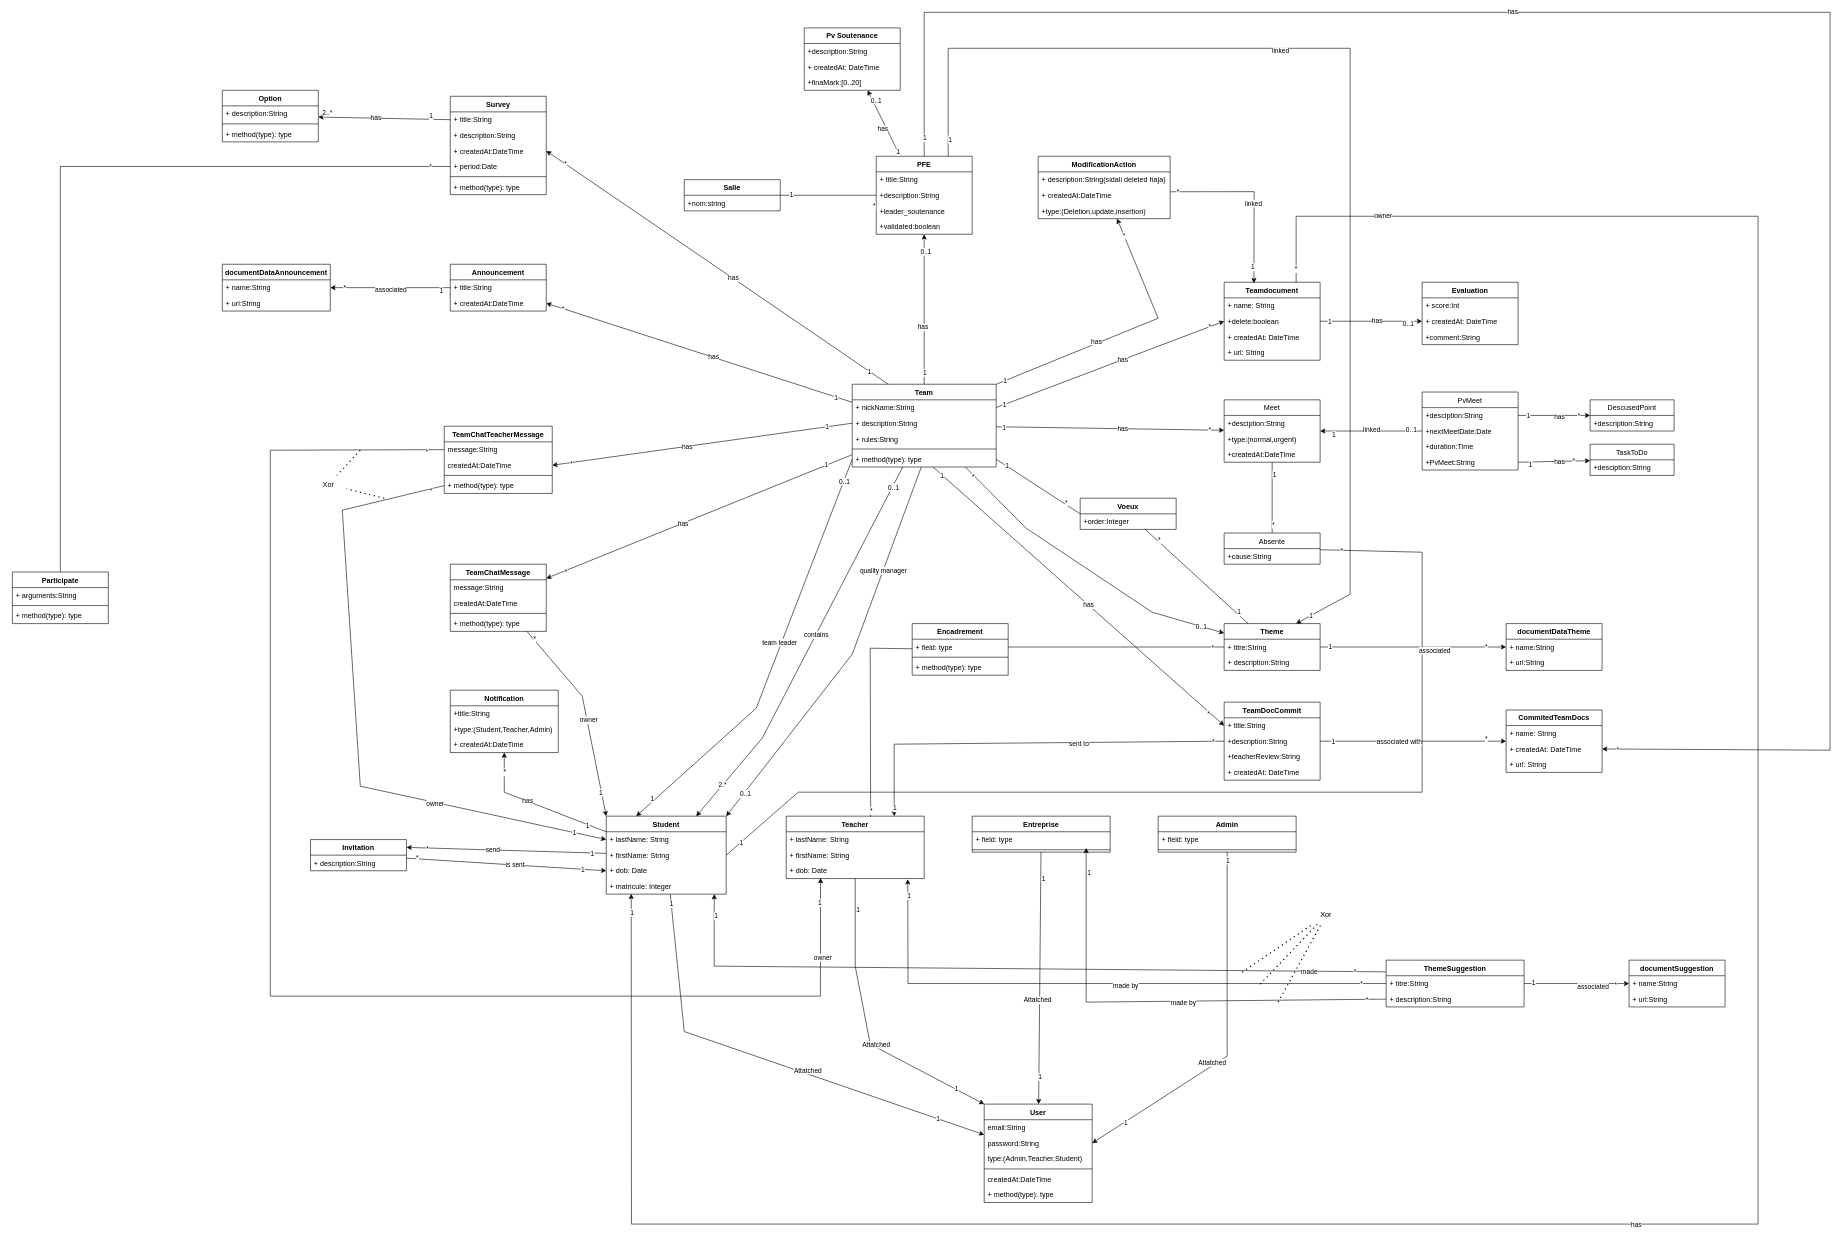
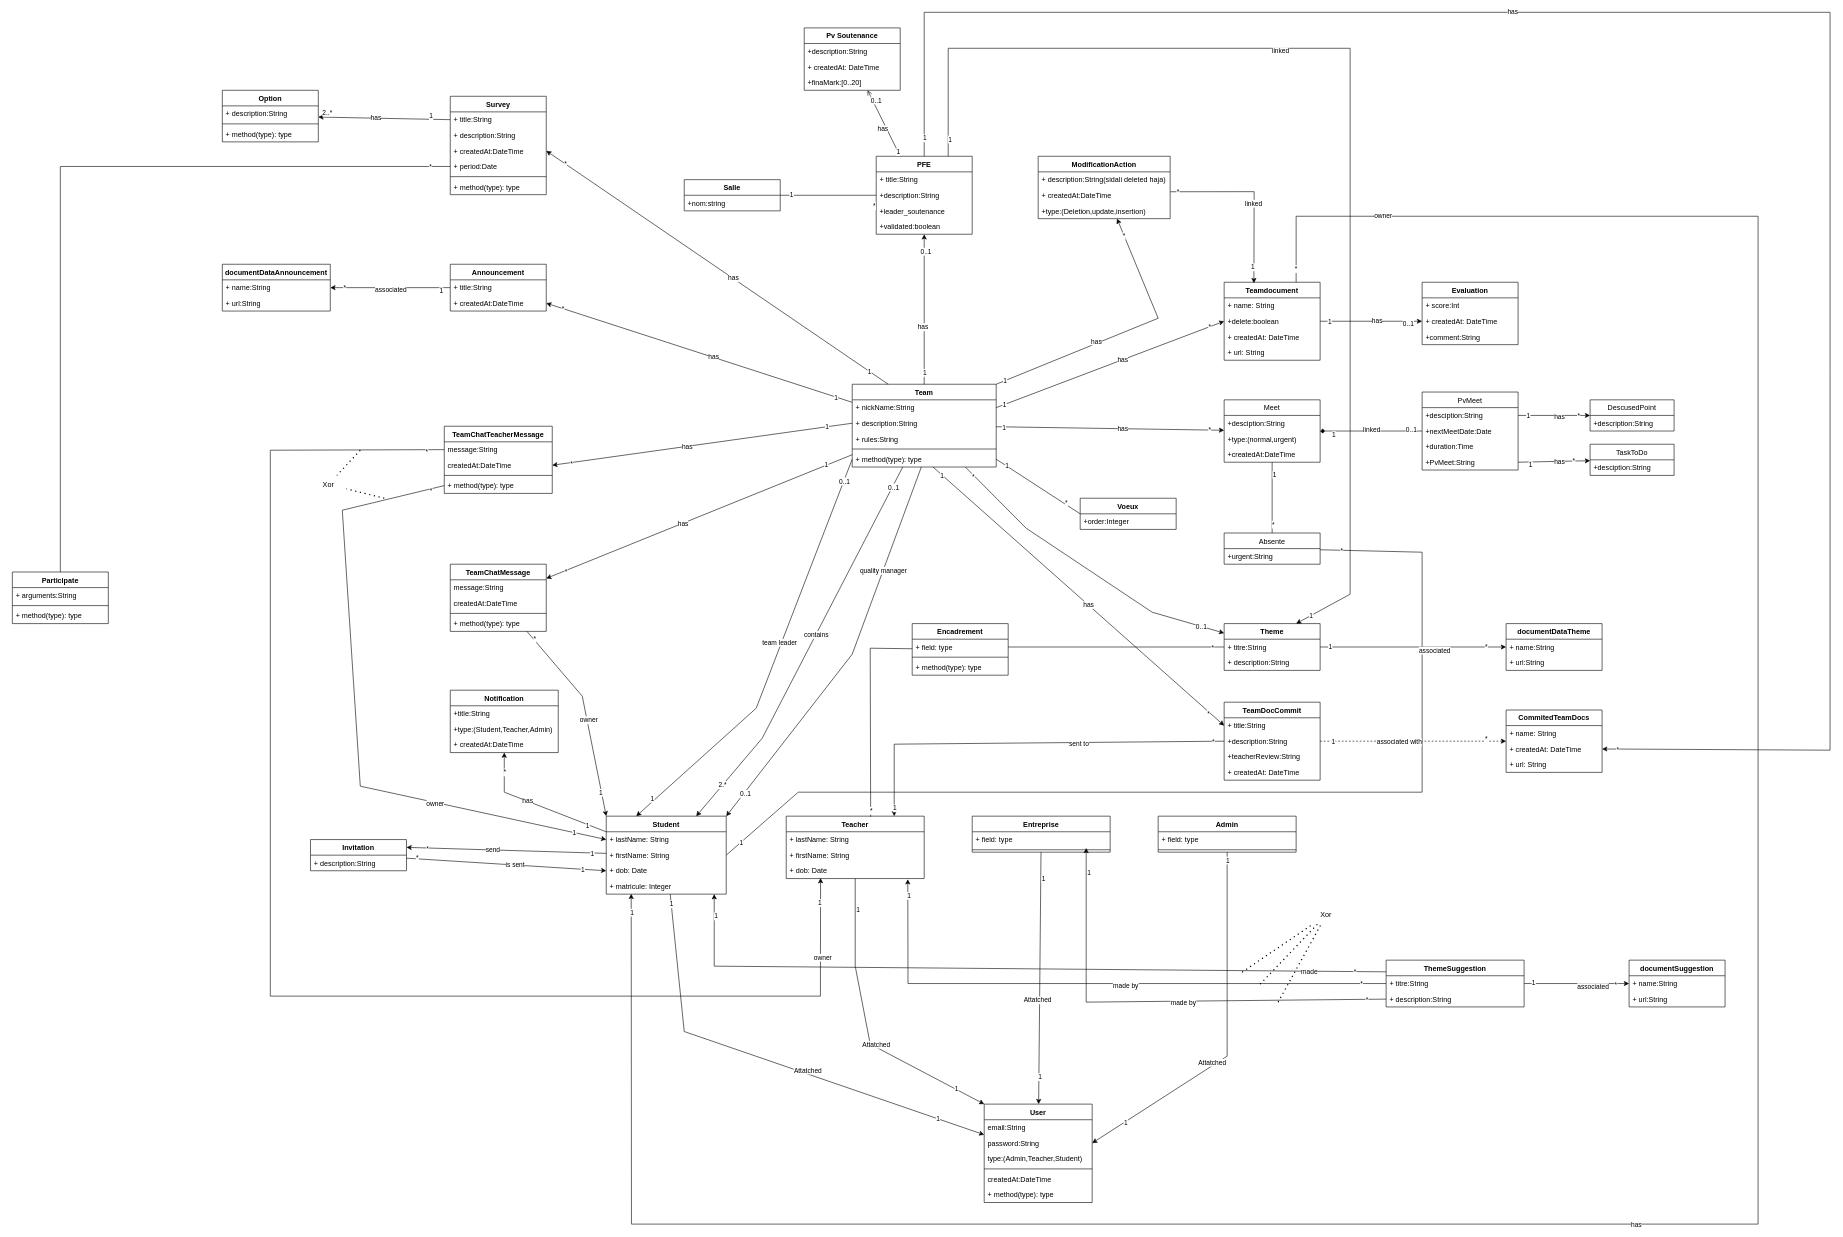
(870, 95) -> (869, 93)
(1325, 431) -> (1326, 431)
(1252, 557) -> (1254, 557)
(1197, 577) -> none
(1462, 741) -> (1462, 741)
